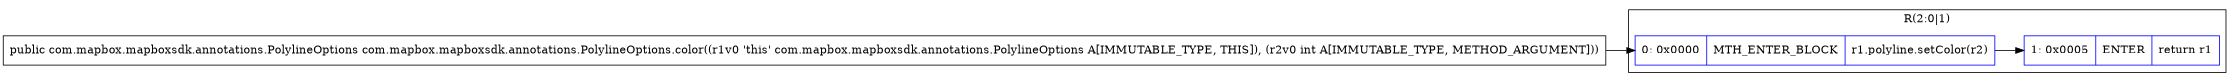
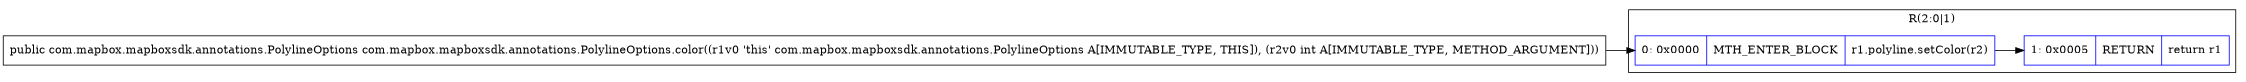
(2124, 50) -> (2129, 50)
